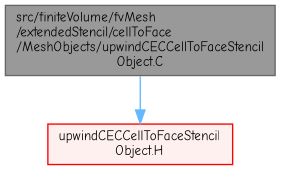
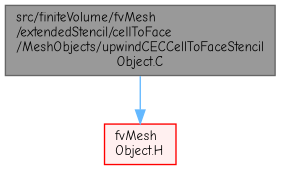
(140, 144) -> (140, 144)
